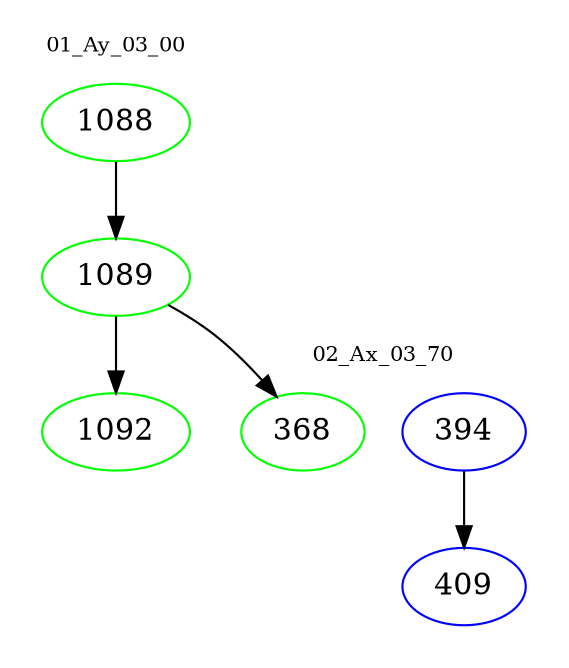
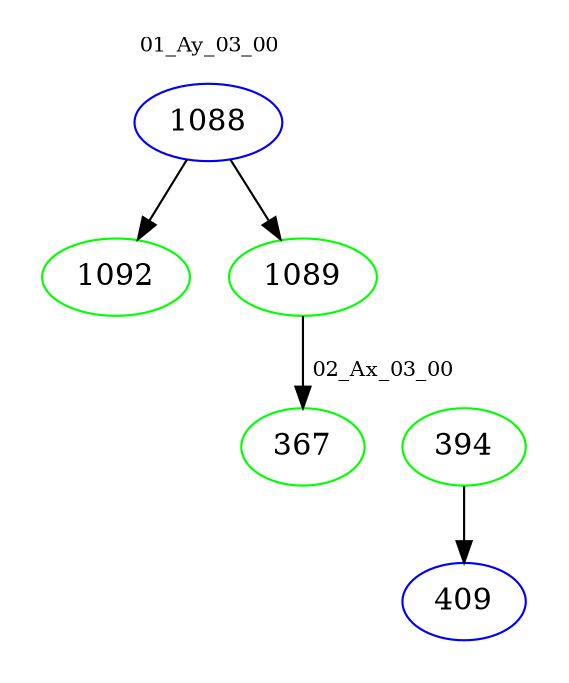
(116, 122) -> (208, 122)
(116, 344) -> (168, 190)
(384, 356) -> (384, 371)
(303, 432) -> (303, 447)
(464, 432) -> (464, 447)
